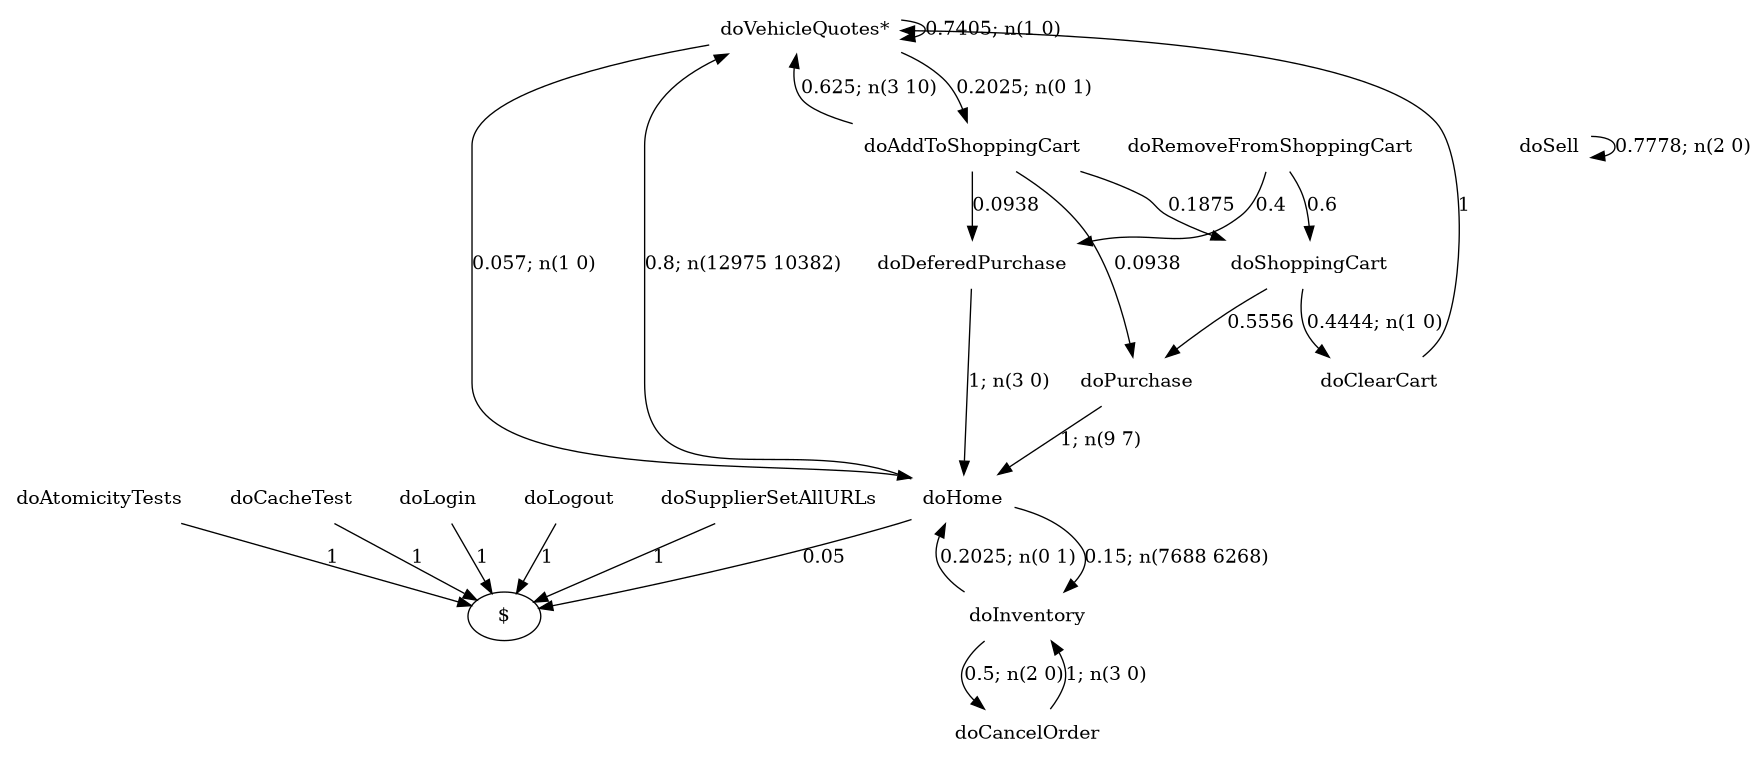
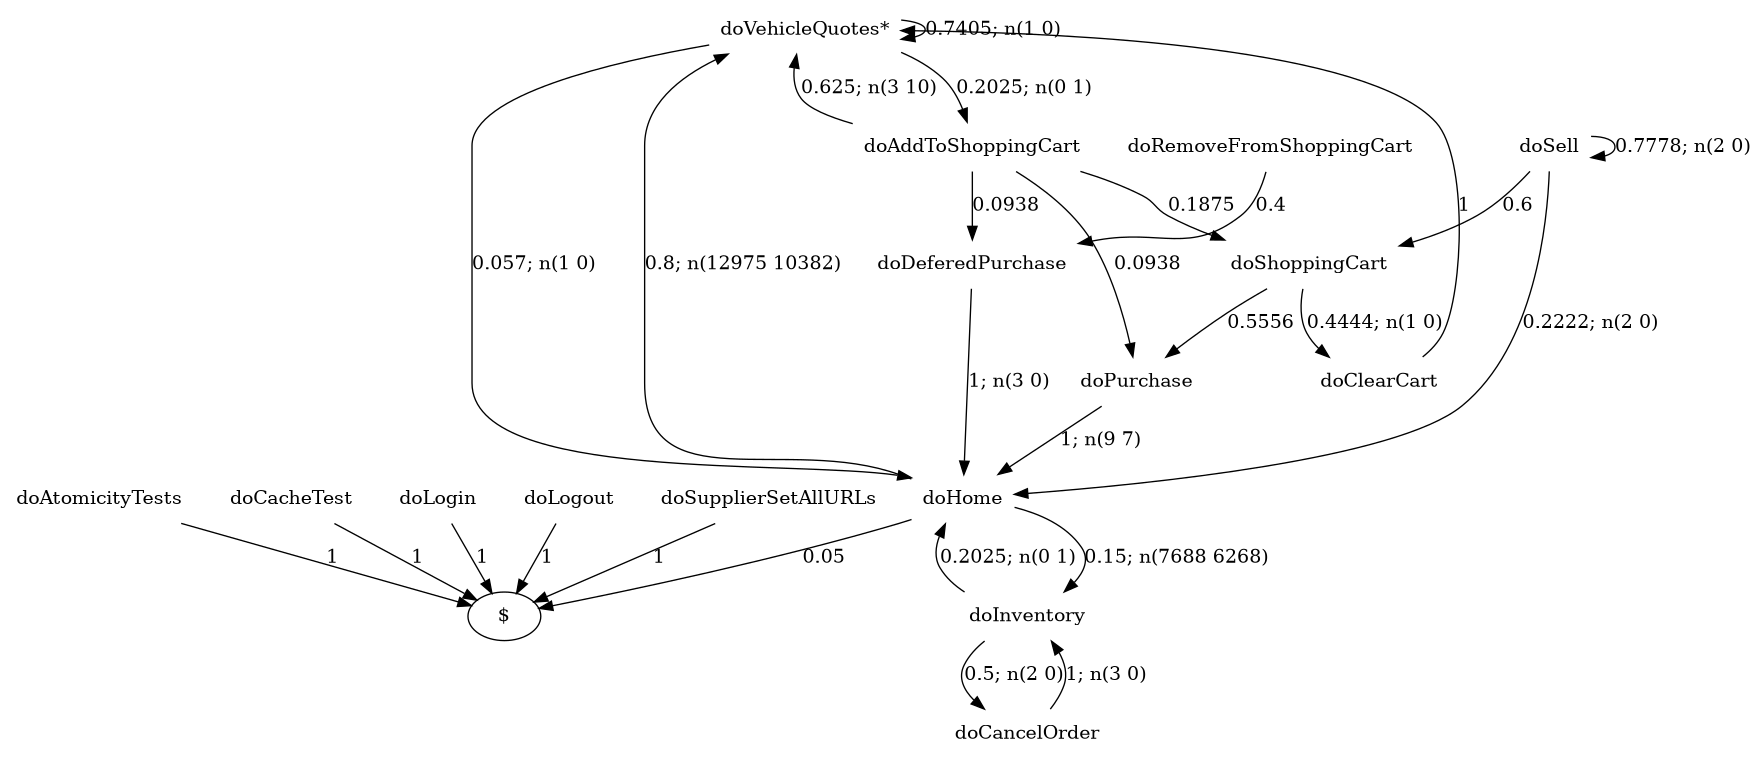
(1303, 197) -> (1477, 216)
none -> (1375, 443)
